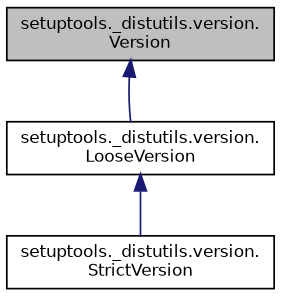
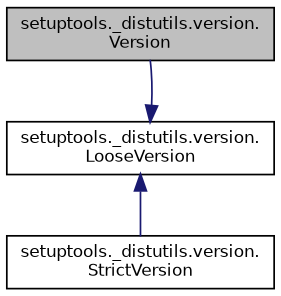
(129, 100) -> (152, 83)
